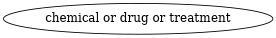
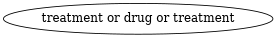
(138, 19) -> (138, 19)
